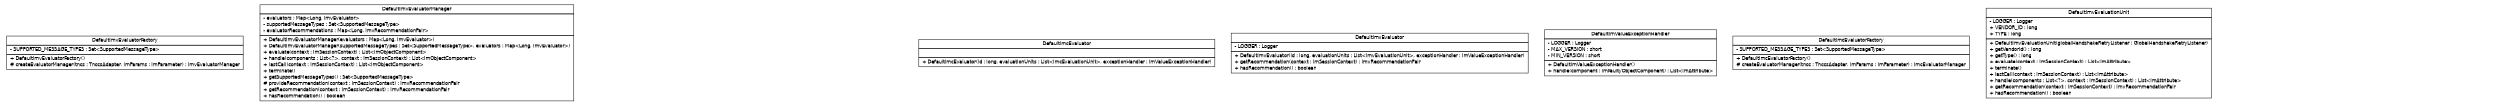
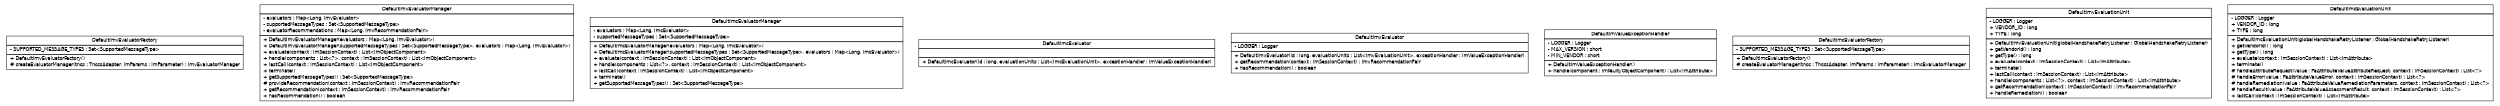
none -> (746, 53)
none -> (2360, 53)
(1574, 56) -> (1574, 56)
(2031, 93) -> (2029, 93)
